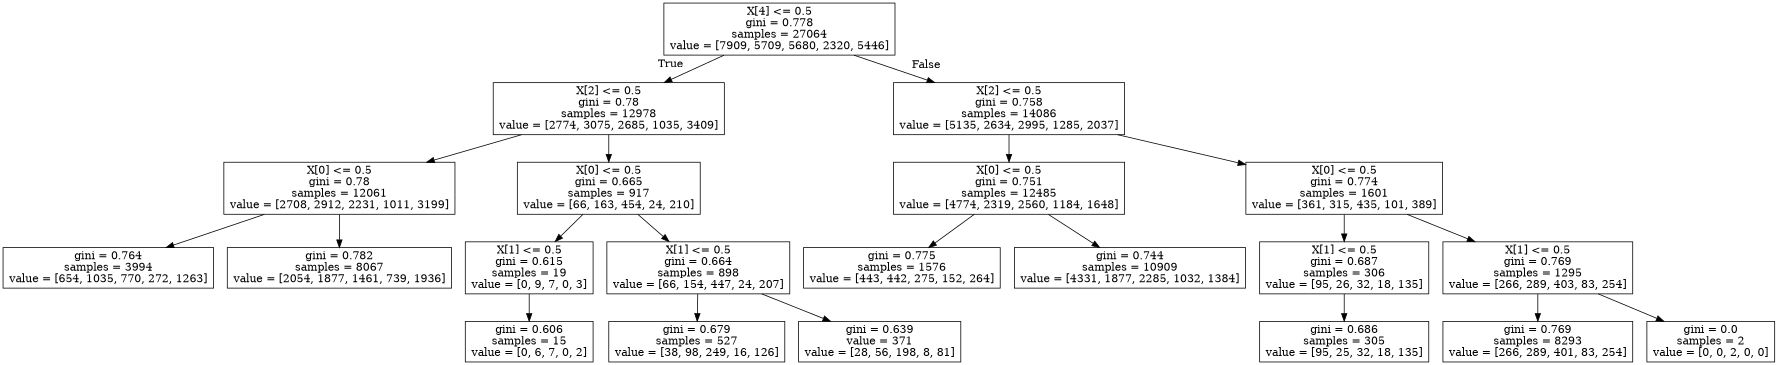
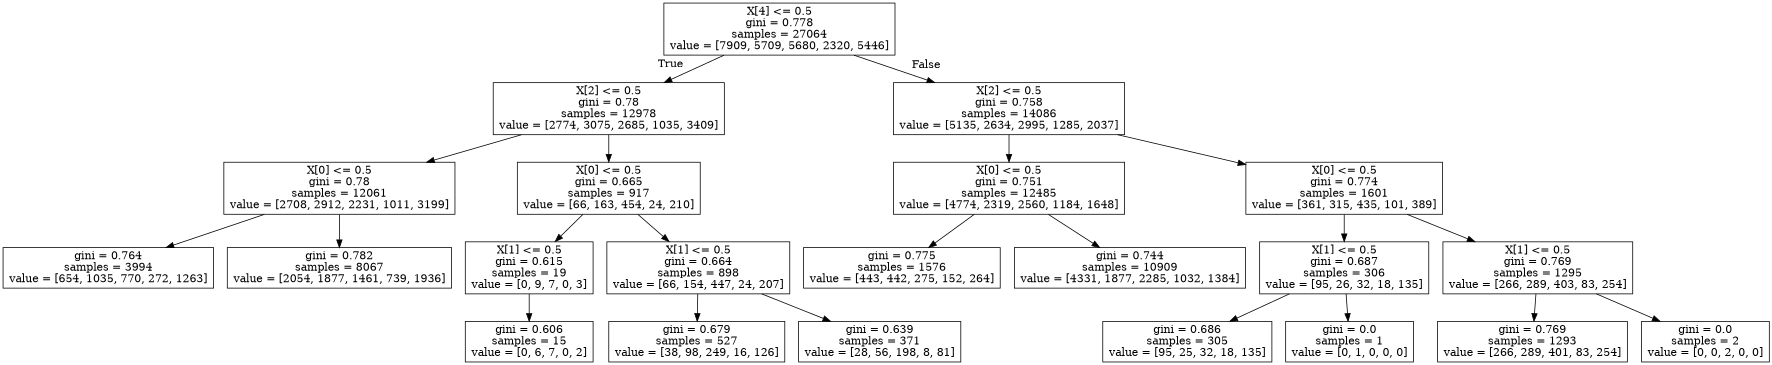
(880, 342) -> (880, 342)
none -> (1350, 342)
(1538, 342) -> (1532, 342)
